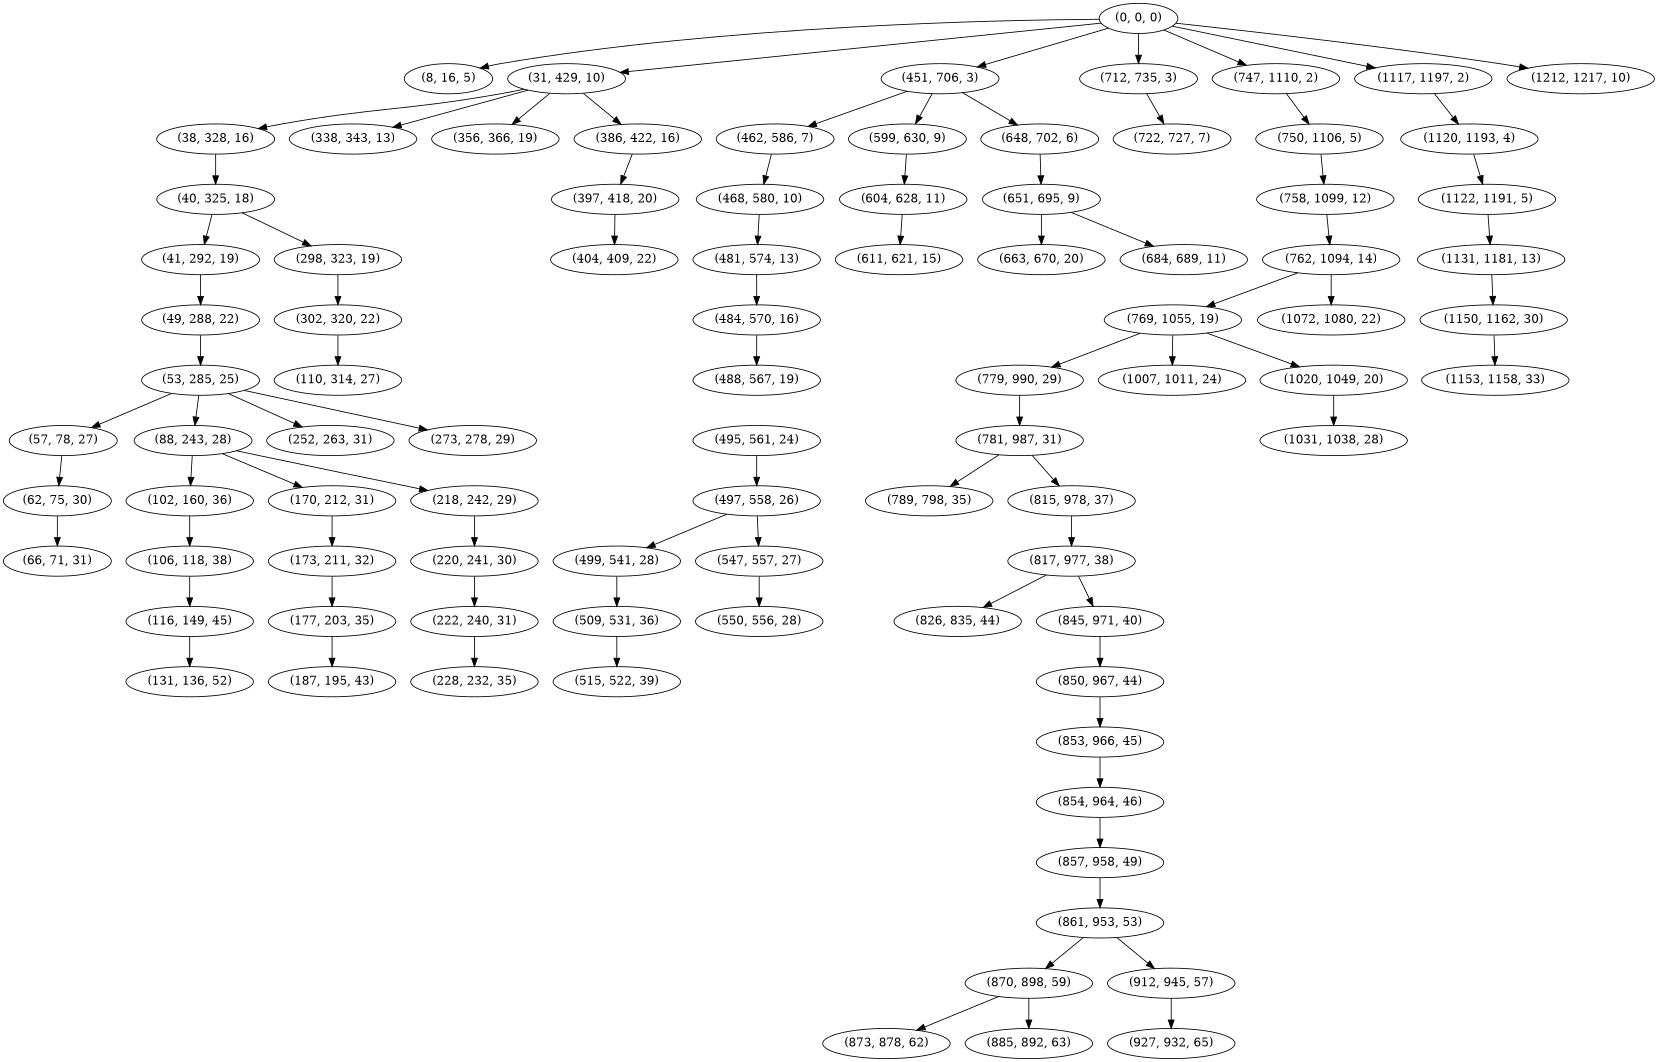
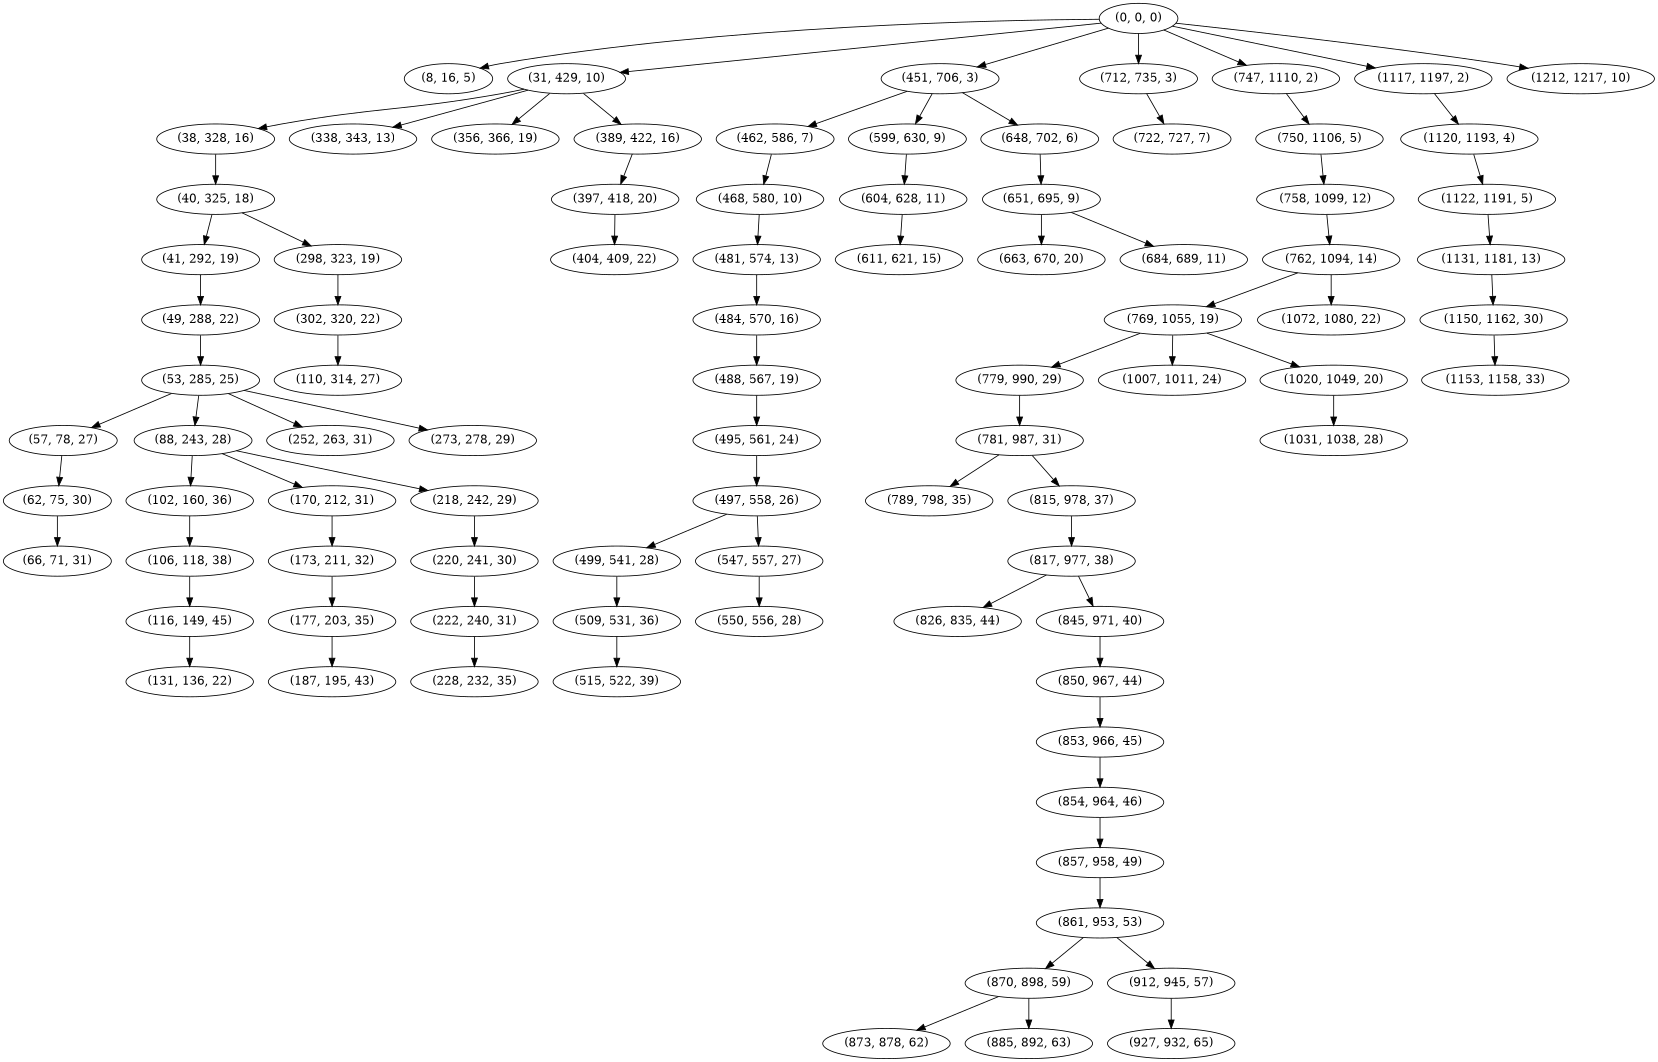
(638, 139) -> (638, 139)
none -> (757, 406)
(190, 682) -> (190, 682)
